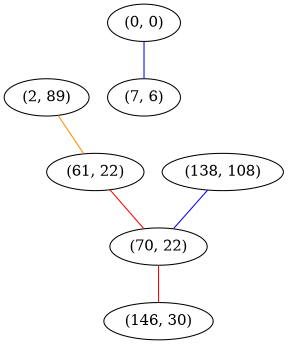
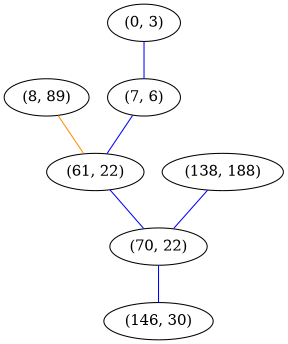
(144, 23) -> (144, 23)
(47, 97) -> (47, 97)
none -> (120, 134)
(223, 172) -> (223, 172)
(127, 209) -> (127, 209)
(159, 284) -> (159, 284)
